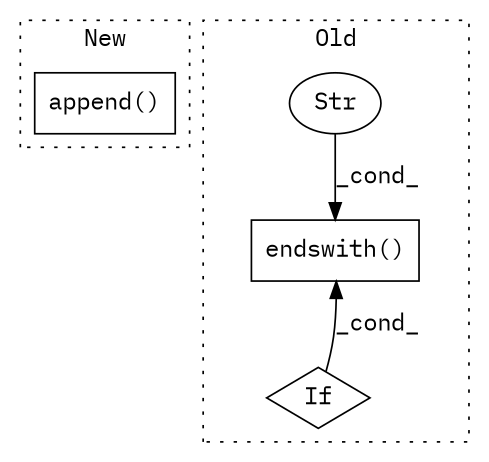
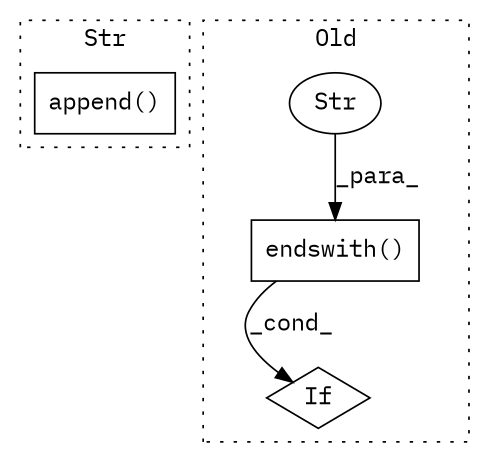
(105, 40) -> (105, 40)
(378, 177) -> (378, 177)
(334, 336) -> (245, 327)
